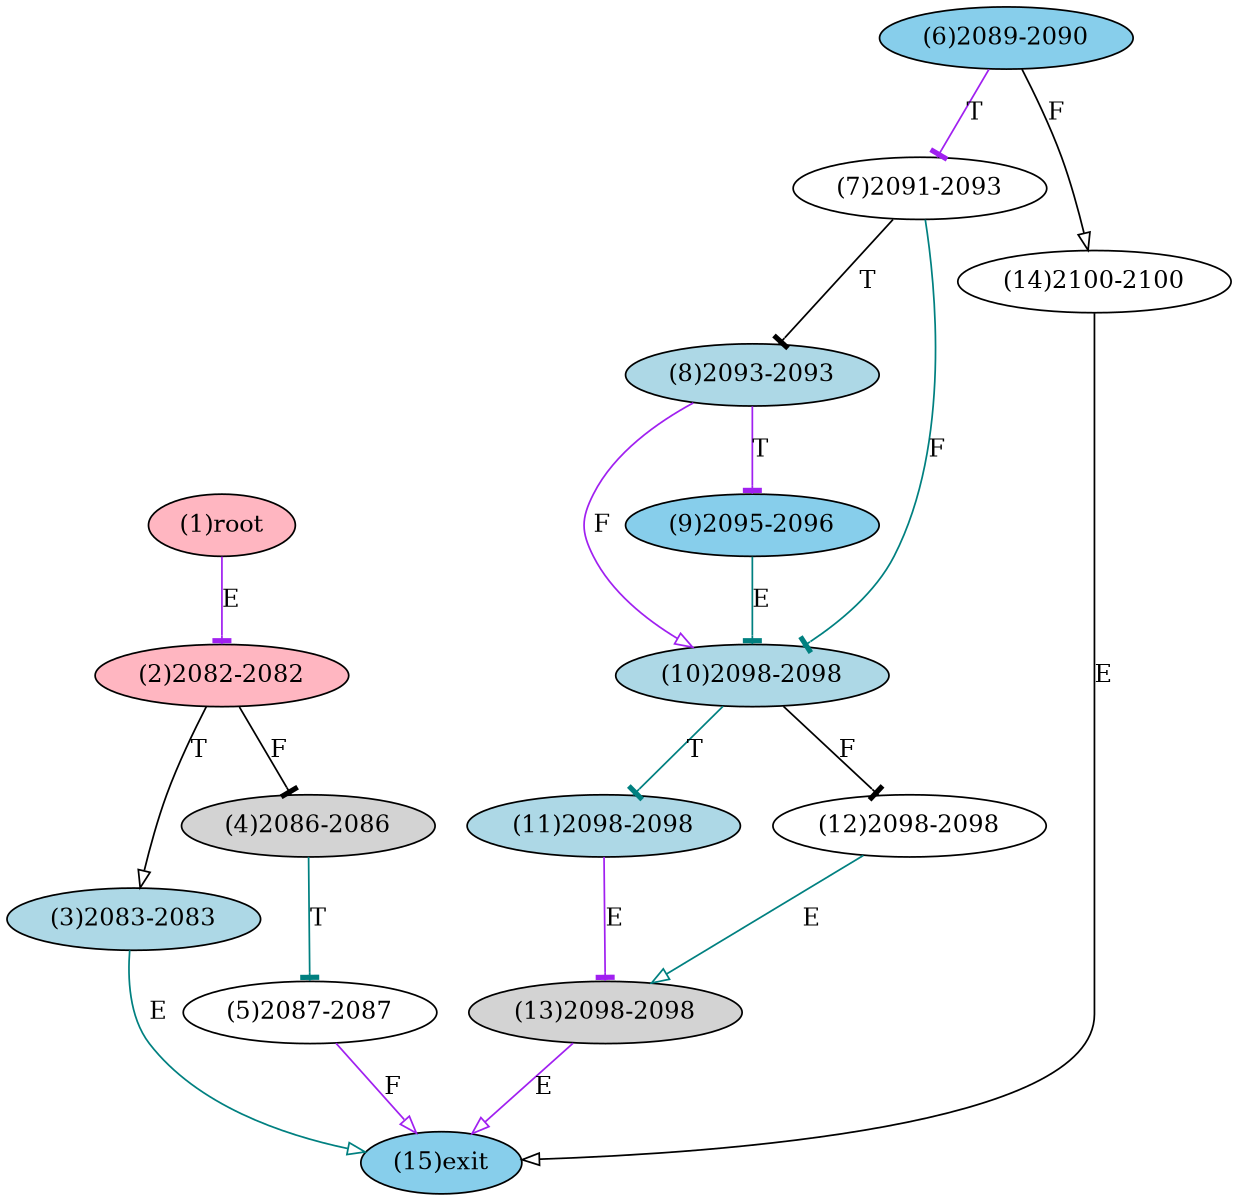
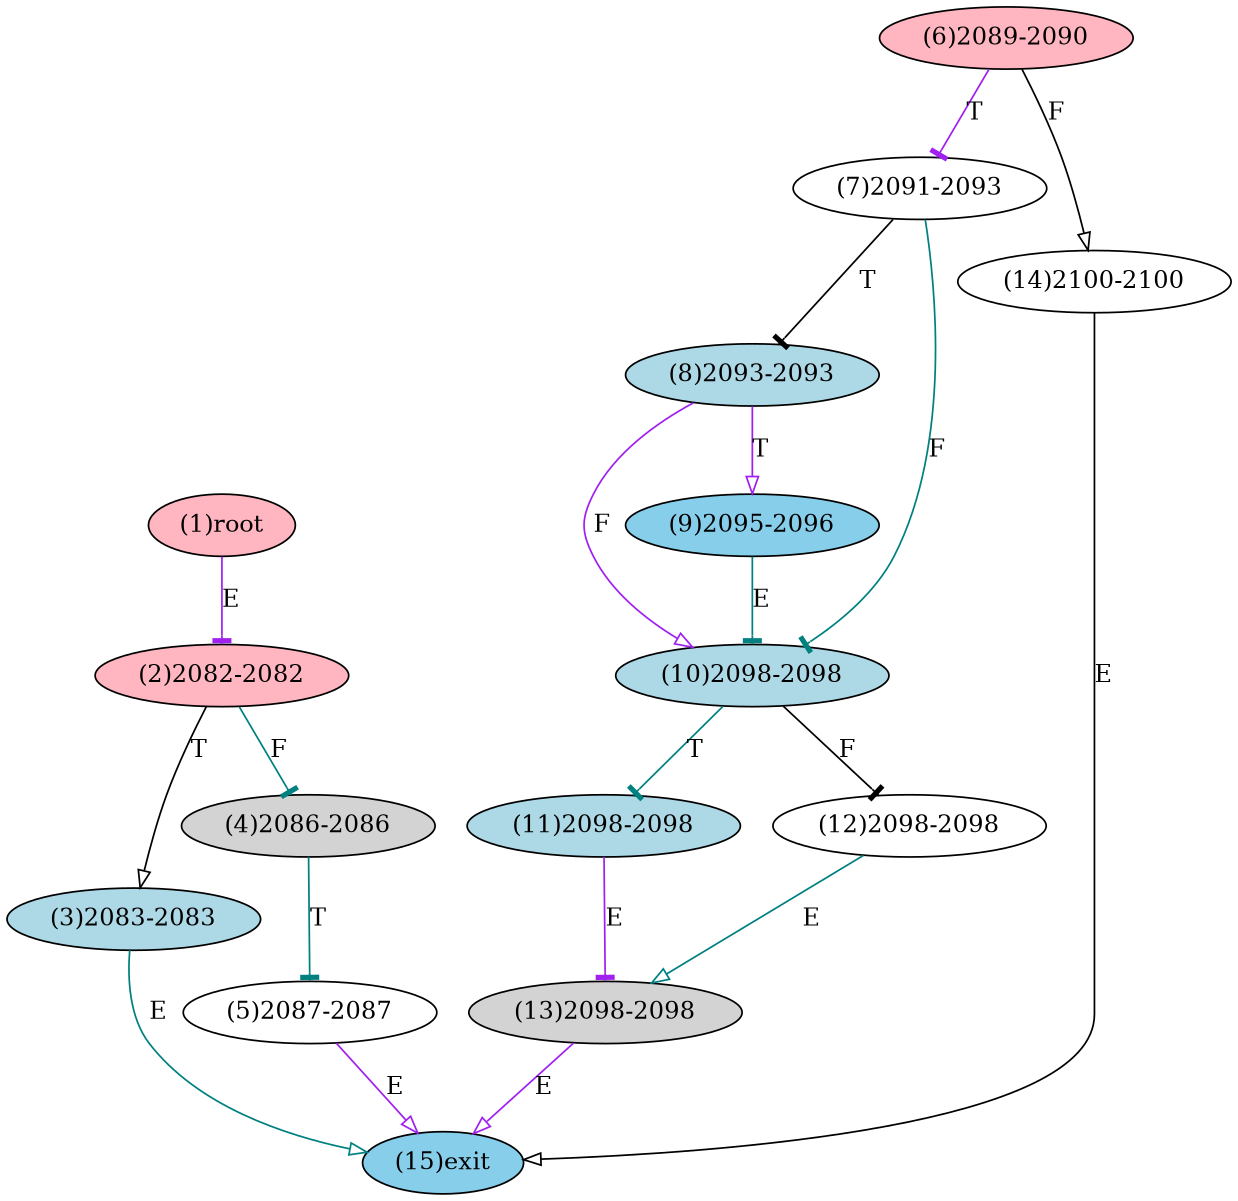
(1006, 38) -> (1006, 38)
(752, 446) -> (752, 441)
(263, 747) -> (263, 747)
(393, 1088) -> (396, 1088)
